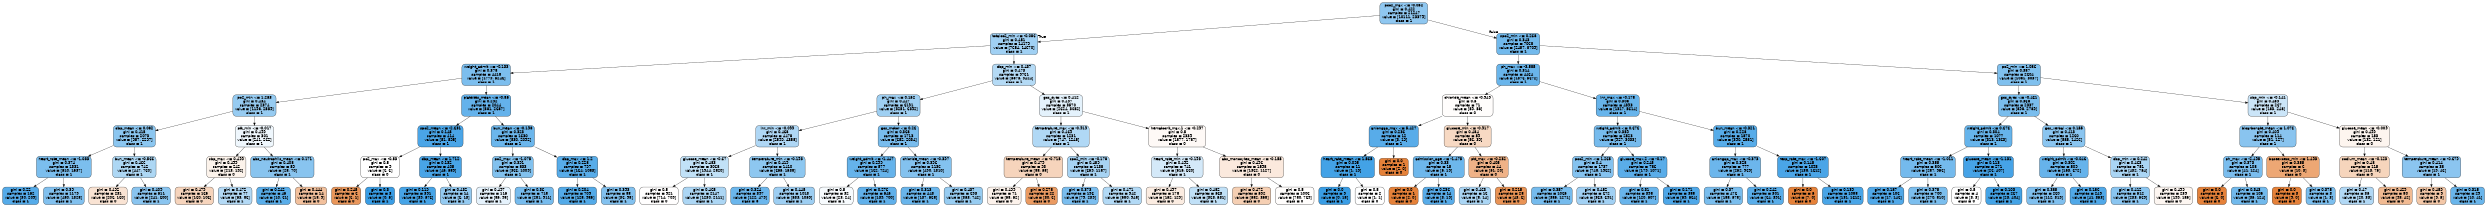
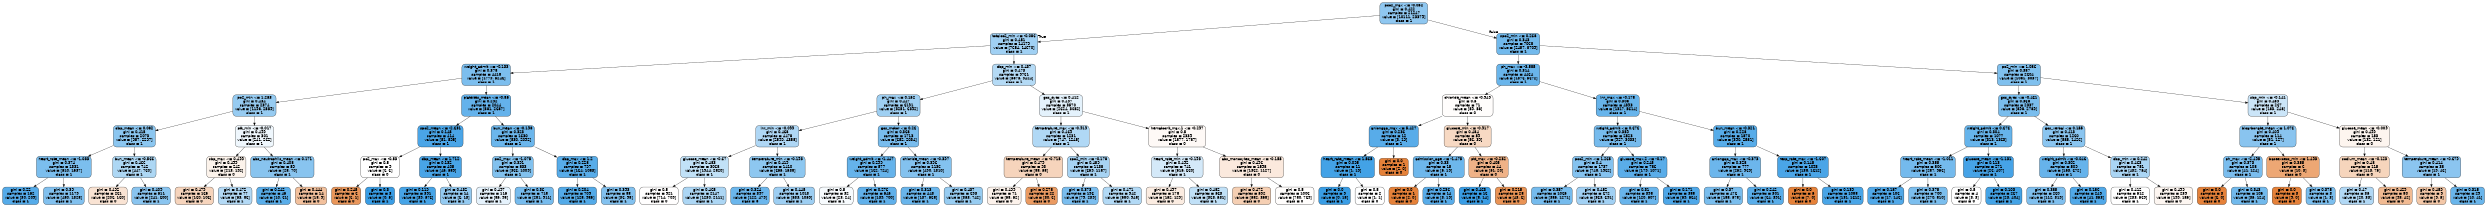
(108, 196) -> (108, 196)
(1475, 196) -> (1475, 196)
(2130, 196) -> (2130, 196)
